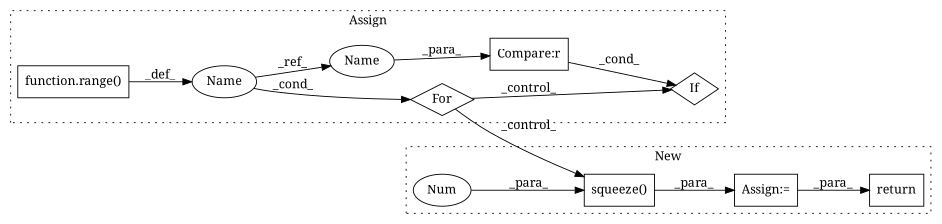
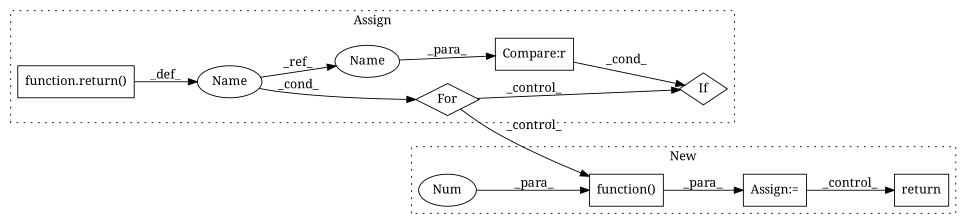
(73, 82) -> (76, 82)
(834, 184) -> (850, 184)
(619, 190) -> (626, 190)
